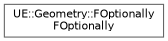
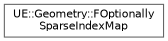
(84, 21) -> (84, 21)
